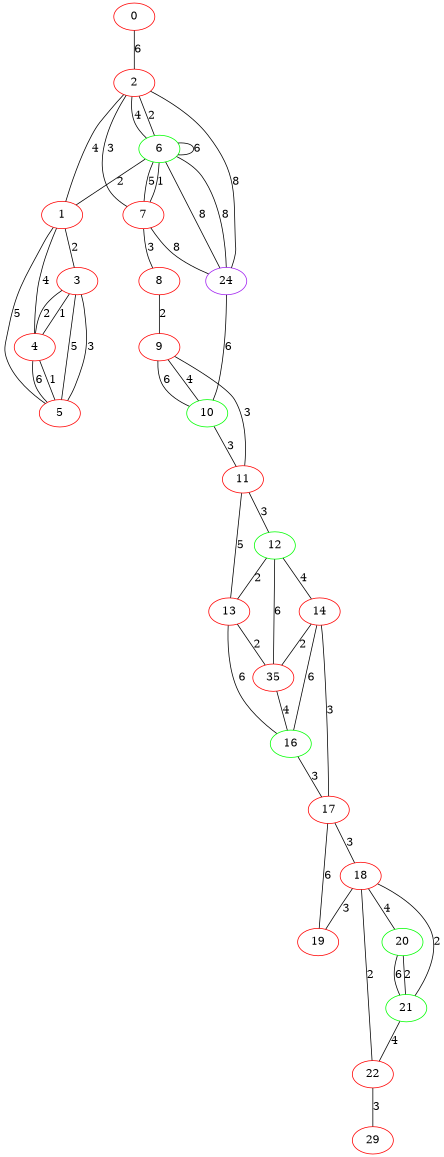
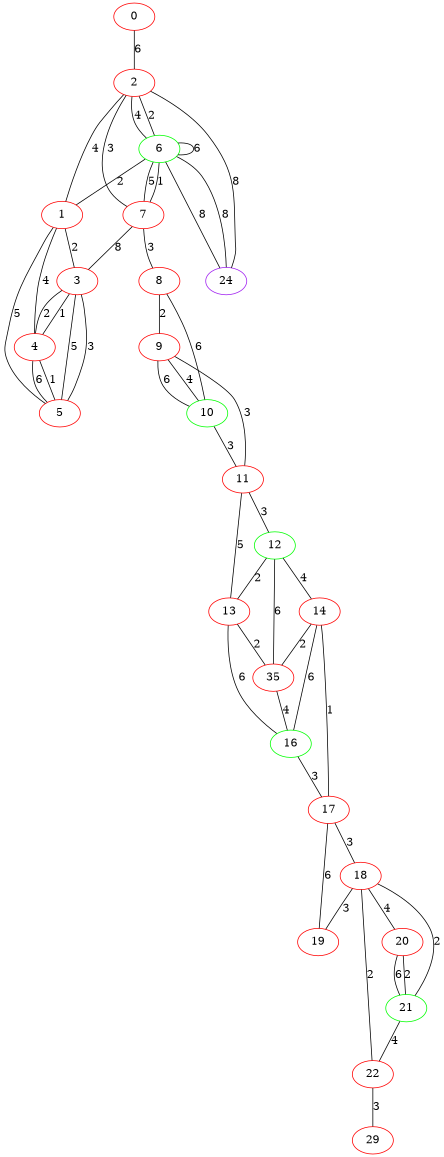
(176, 256) -> (110, 248)
(224, 348) -> (191, 345)
(330, 711) -> (330, 711)
(402, 942) -> (402, 942)
